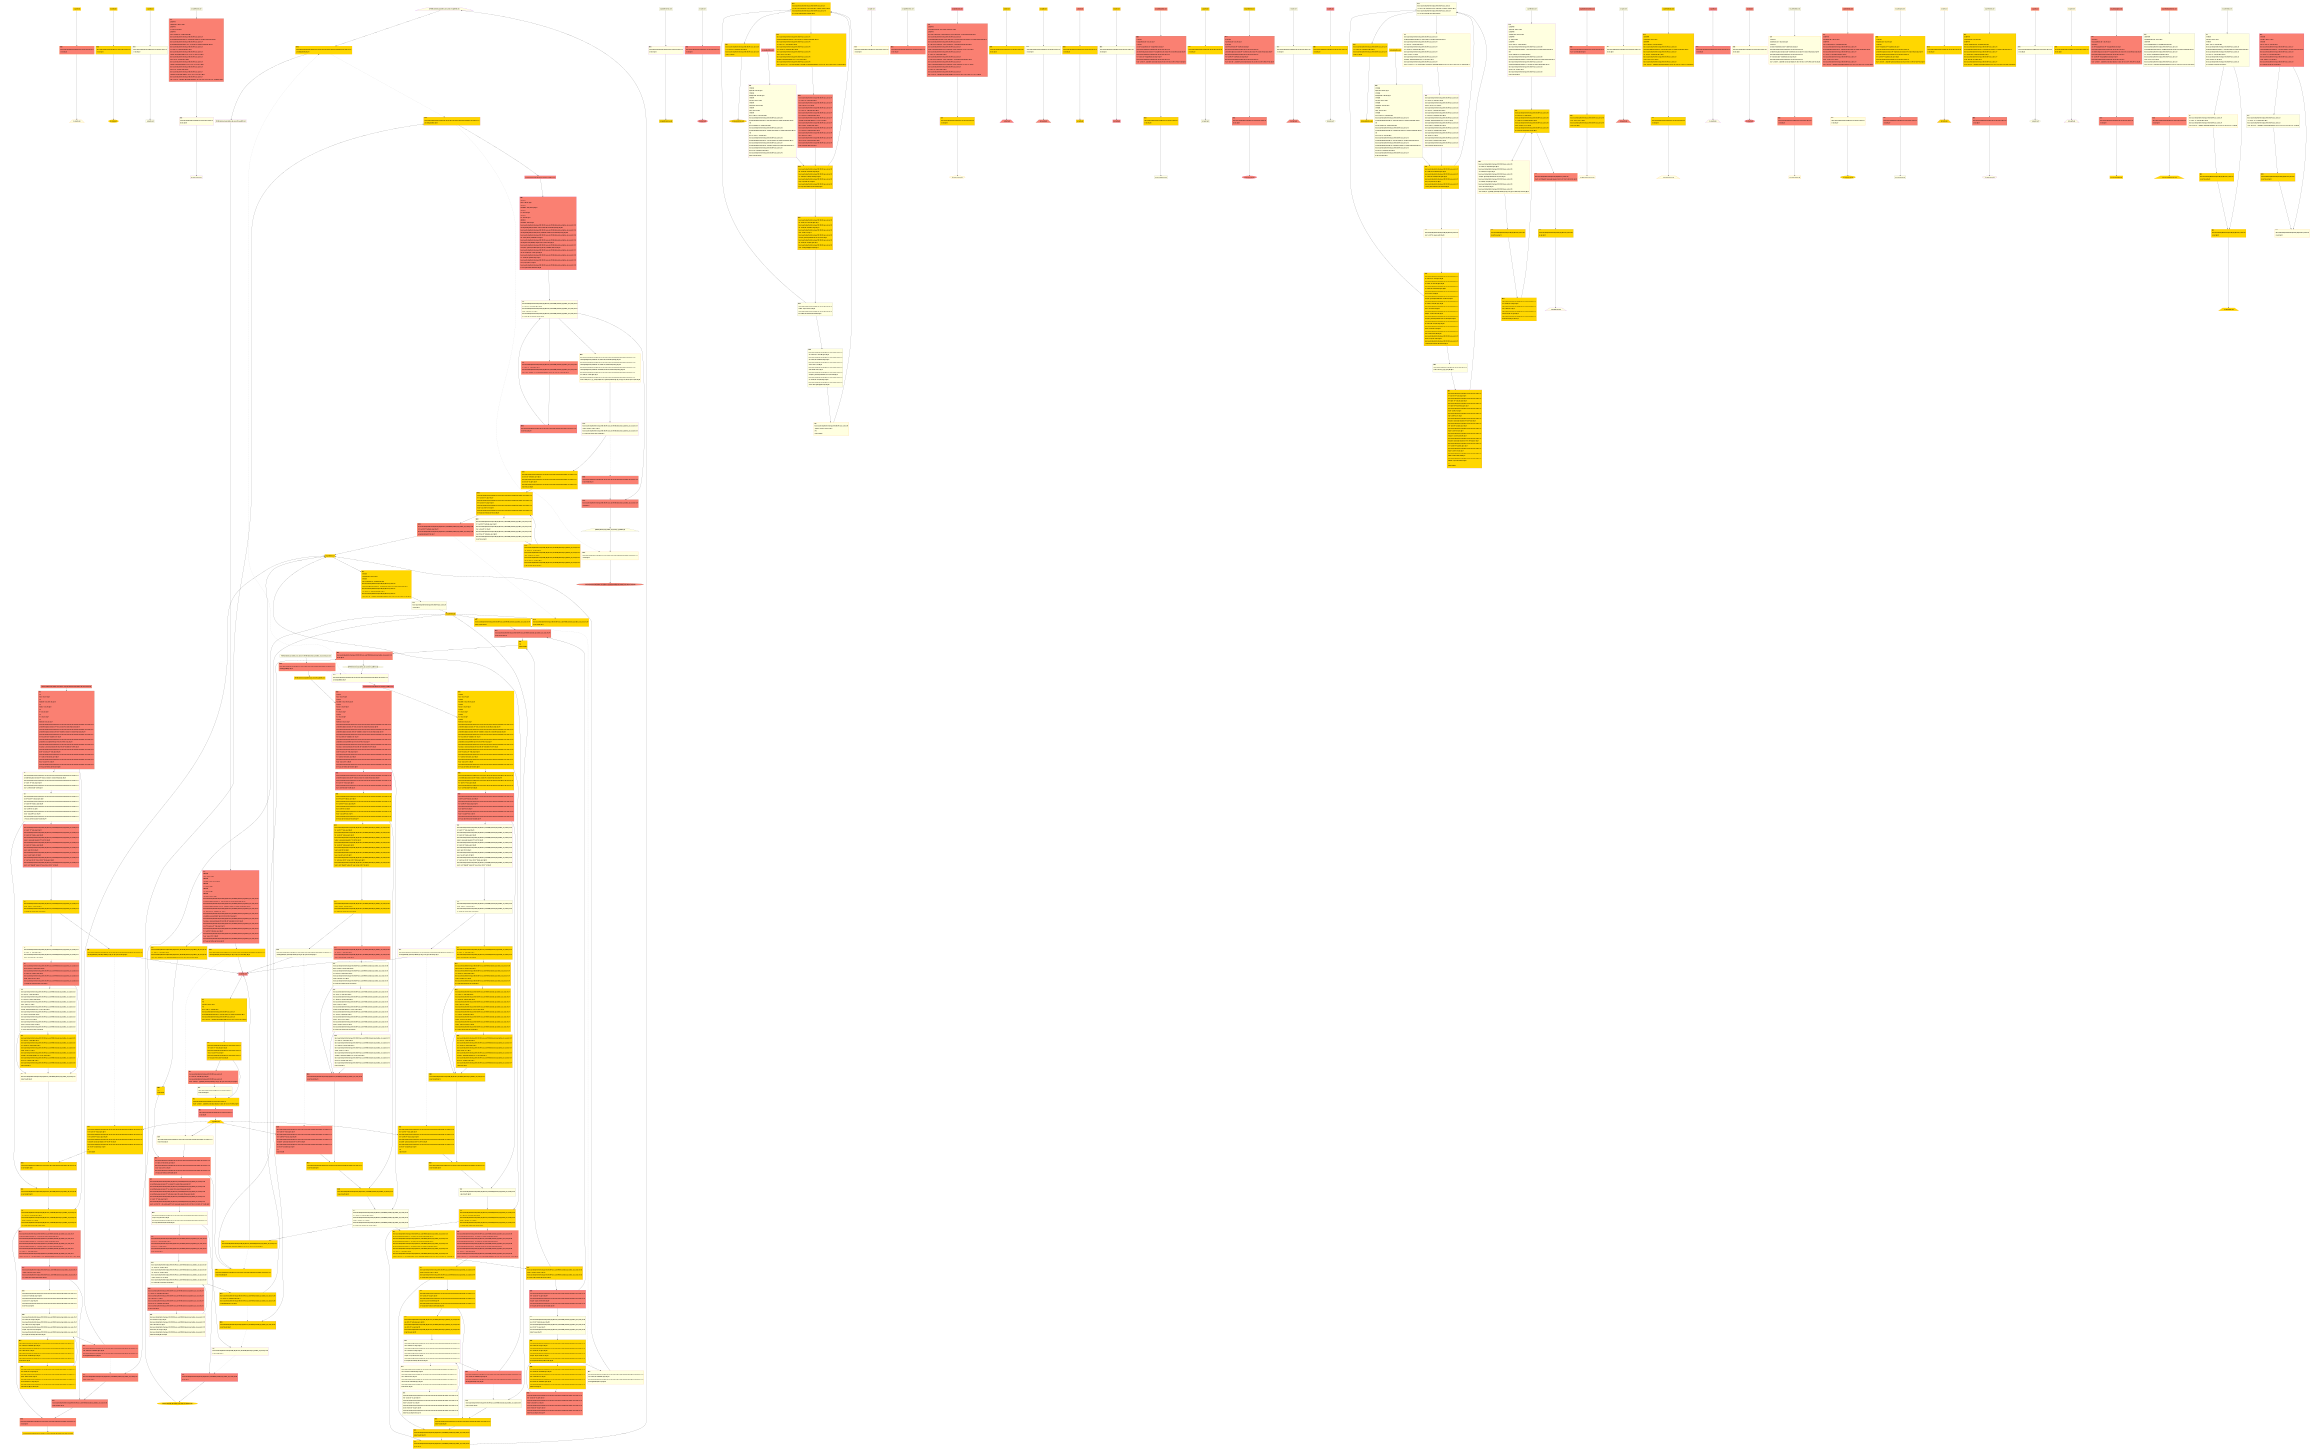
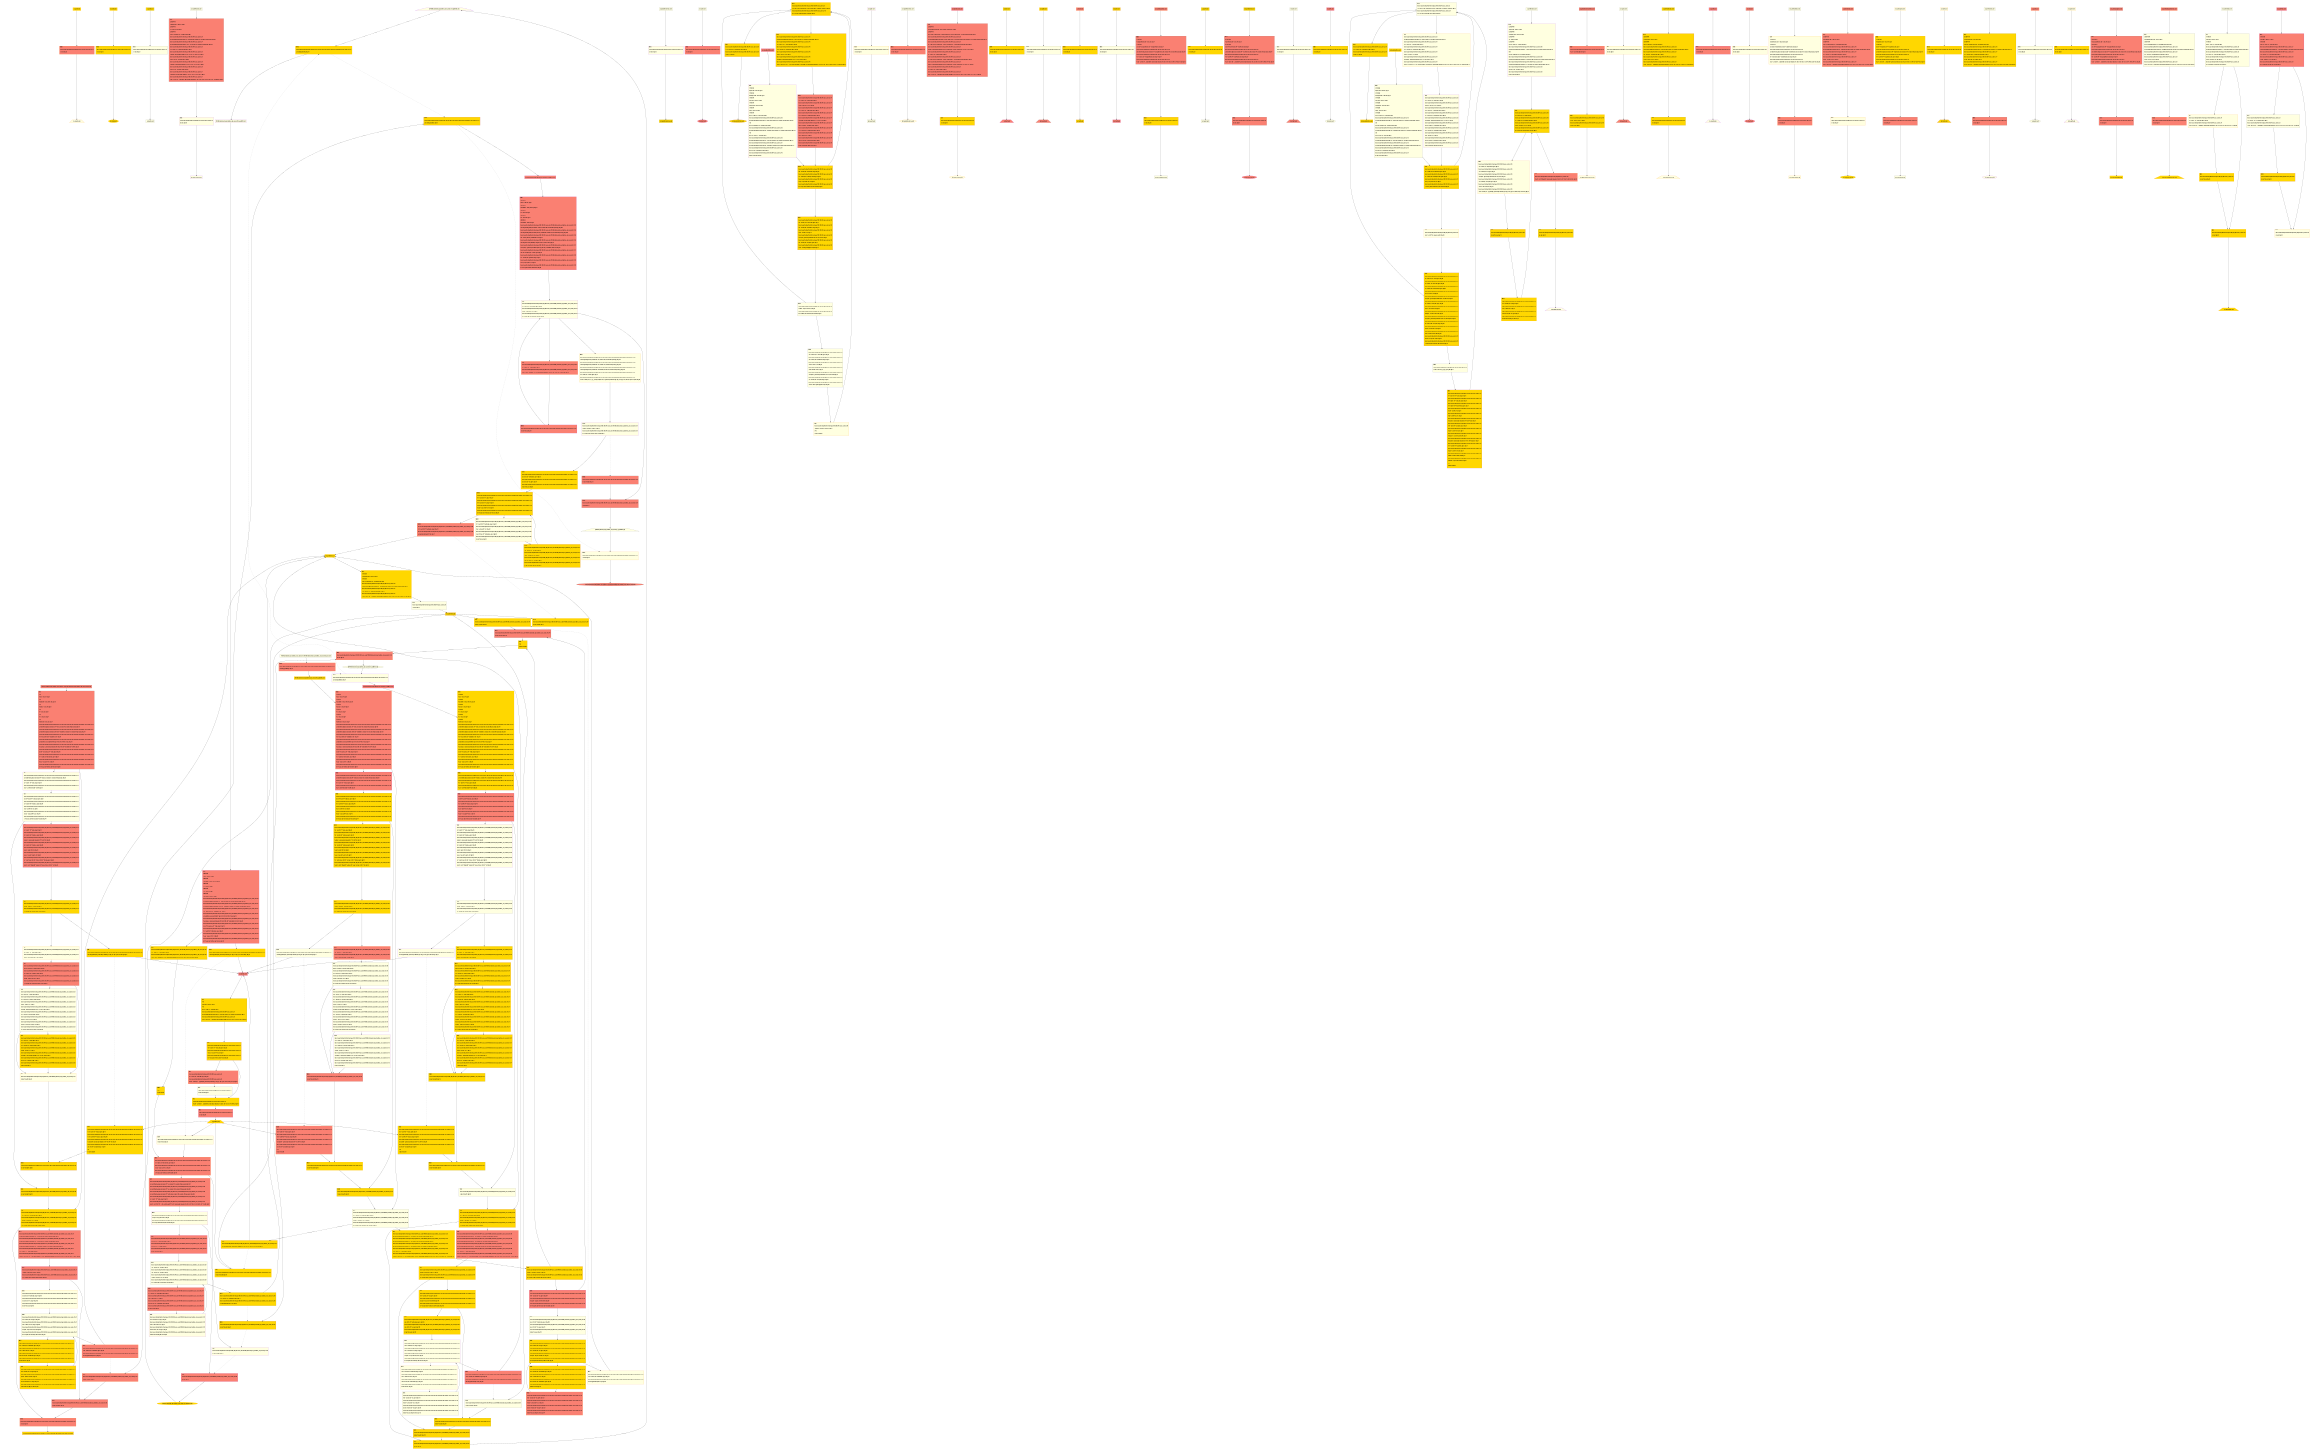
none -> (2282, 9)
none -> (871, 121)
none -> (908, 121)
